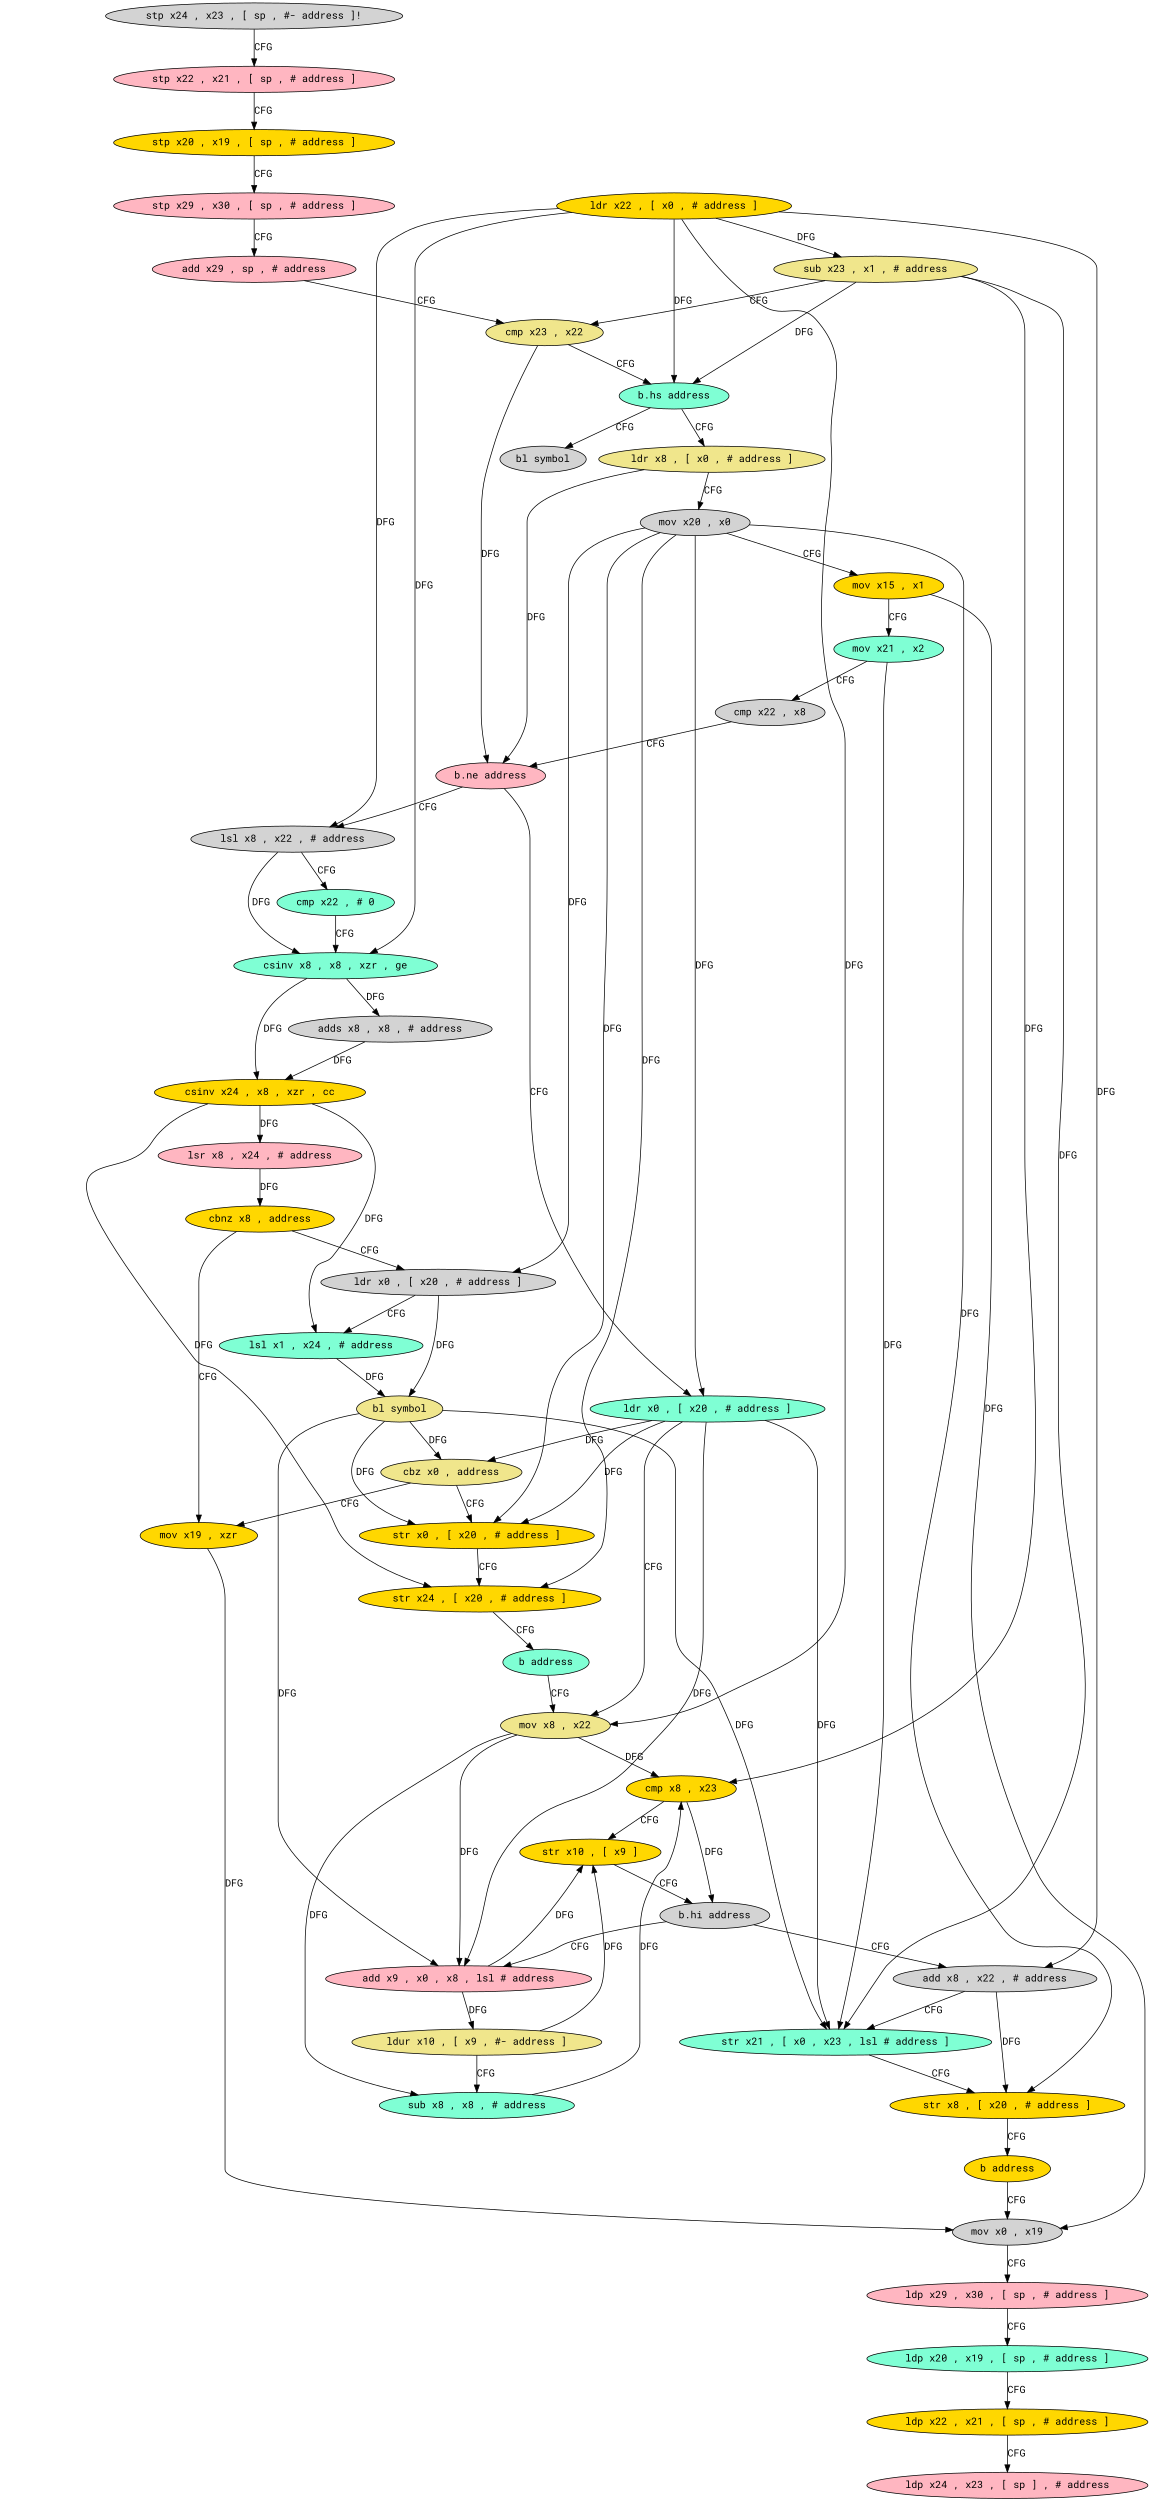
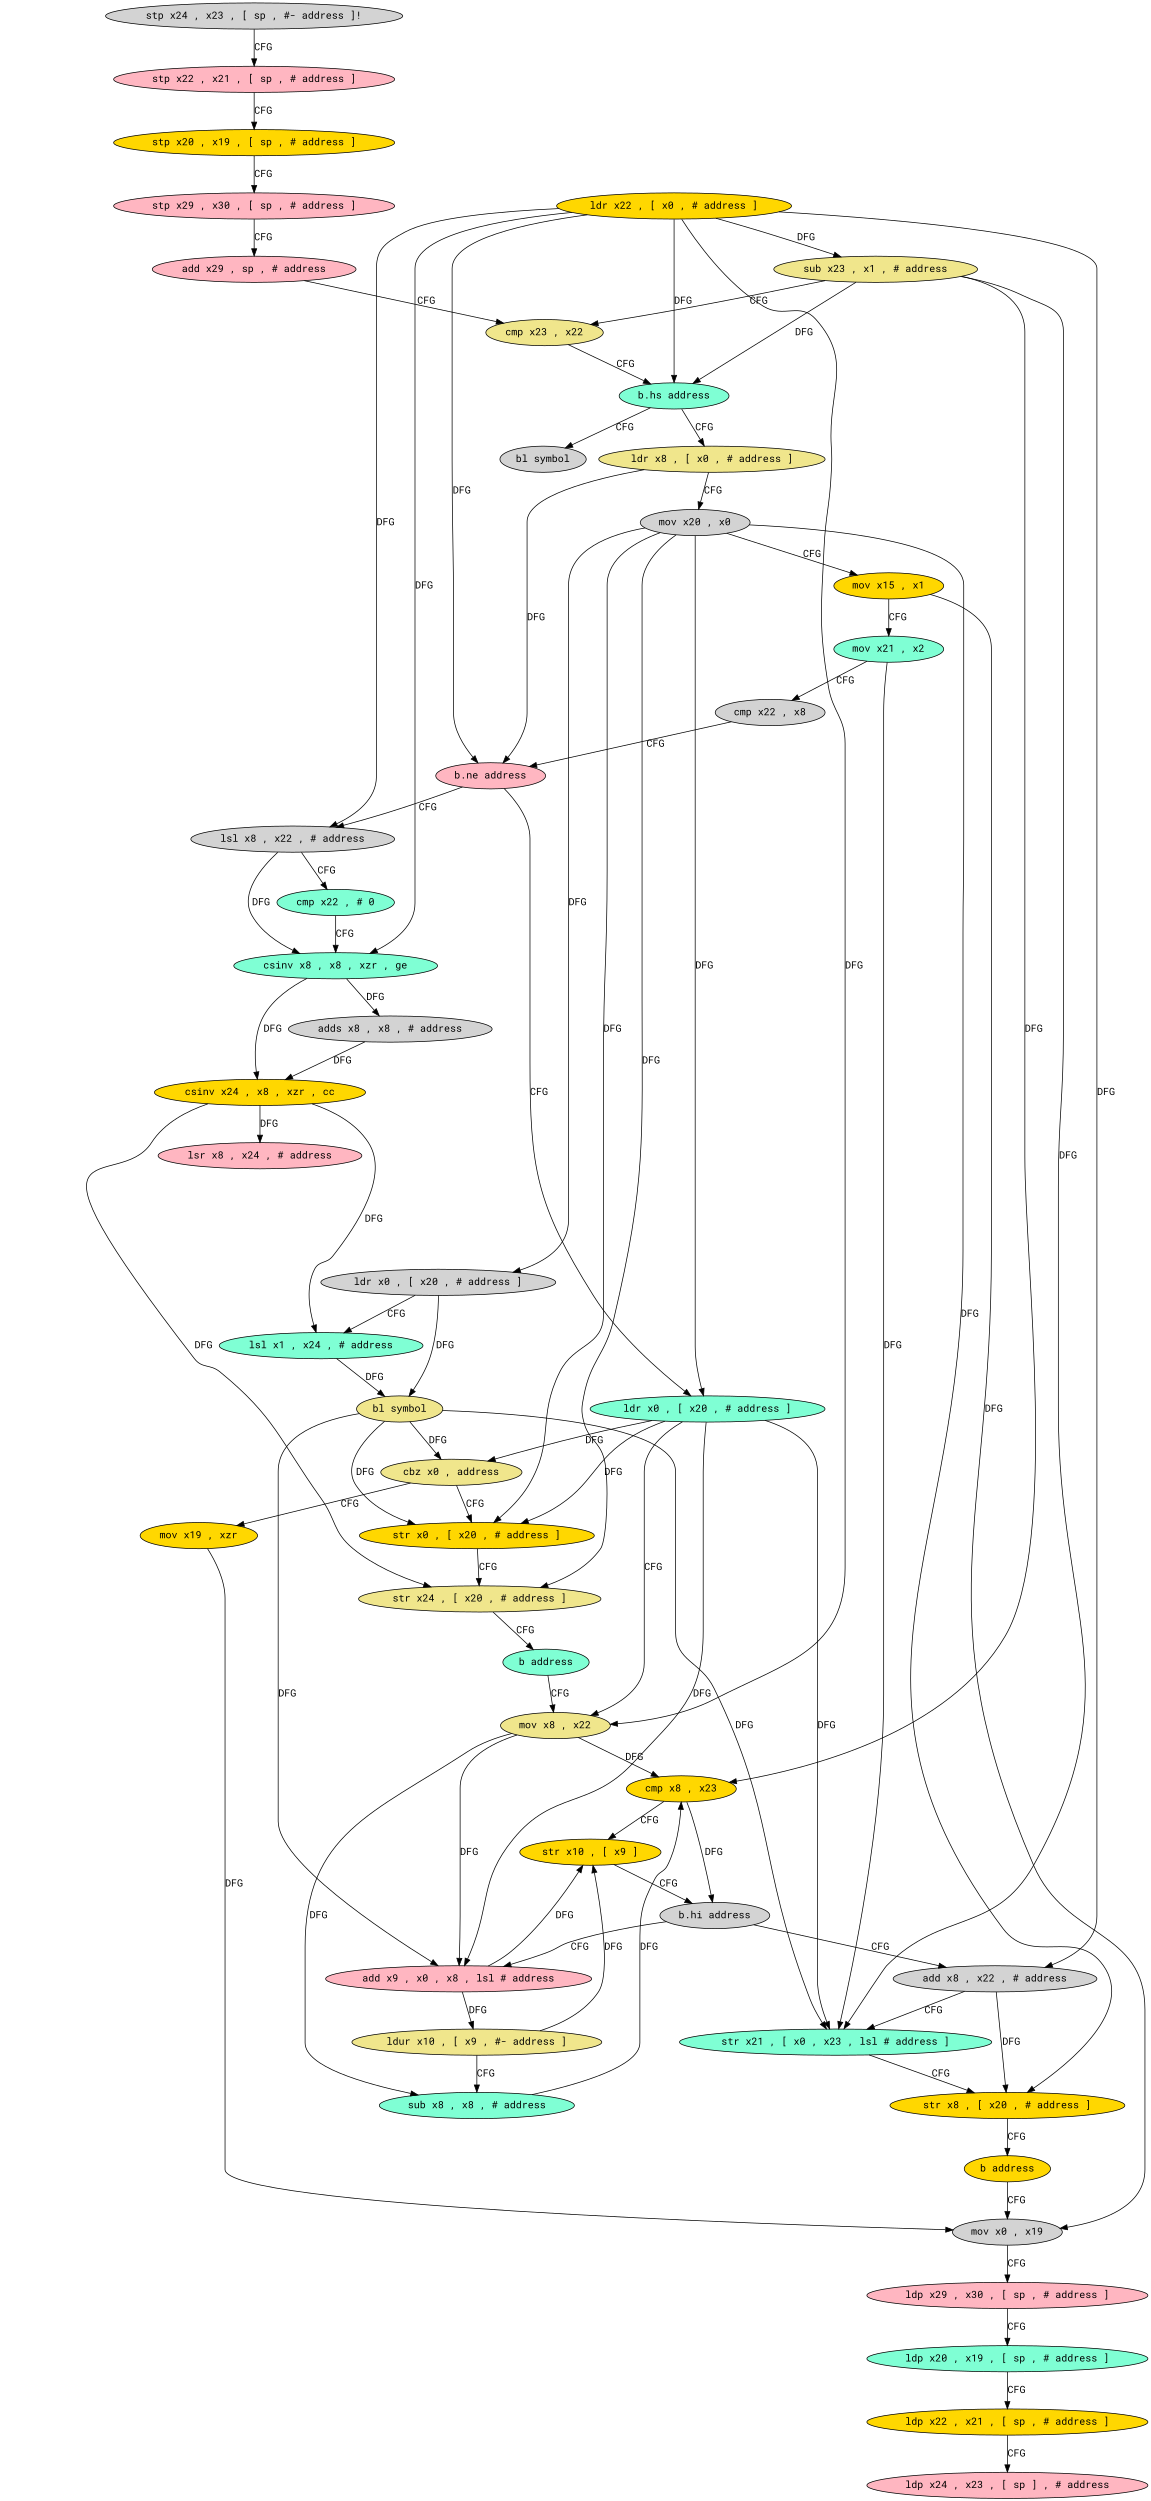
(481, 545) -> (452, 439)
(260, 1219) -> none
(480, 1599) -> (480, 1599)
